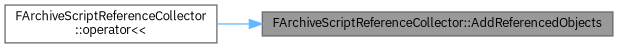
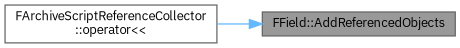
(438, 24) -> (359, 24)
